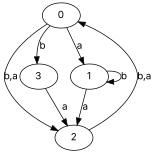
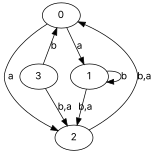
(40, 40) -> (49, 49)
(11, 77) -> (11, 77)
(65, 107) -> (65, 107)
(85, 107) -> (85, 107)
